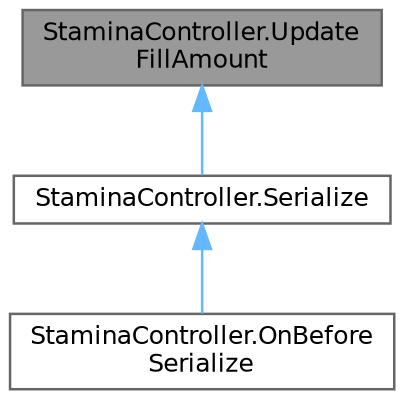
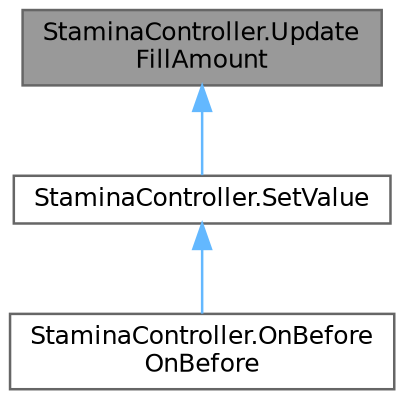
(202, 200) -> (202, 200)
(202, 352) -> (202, 352)
